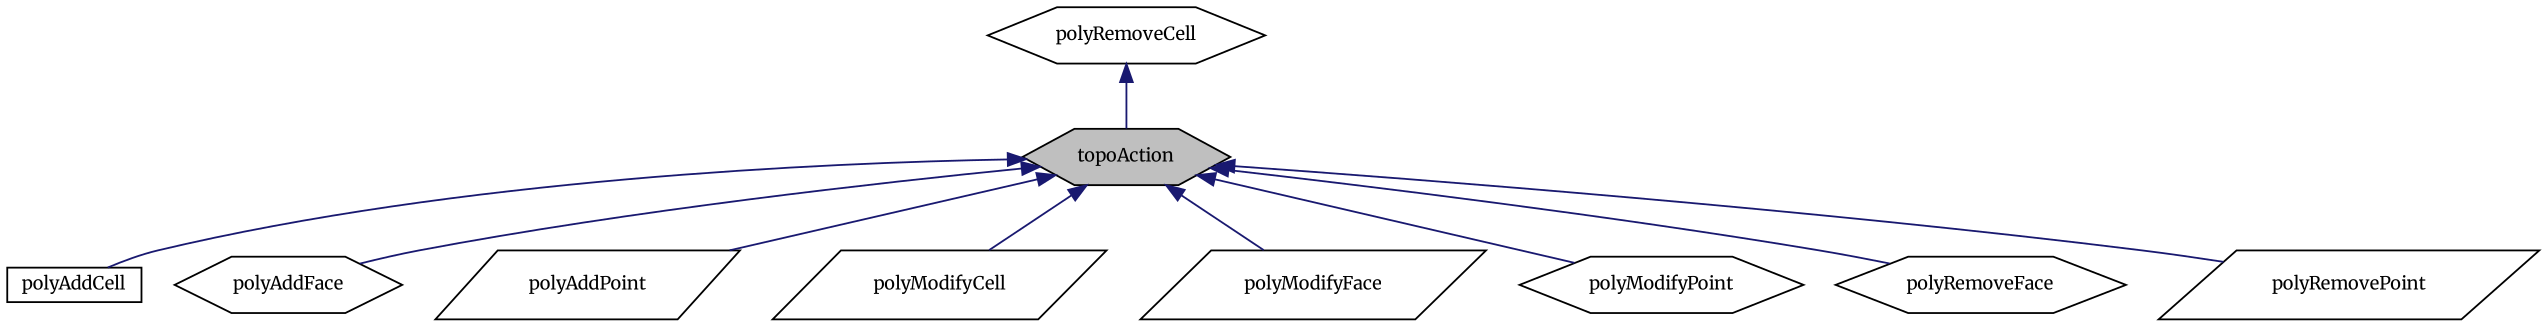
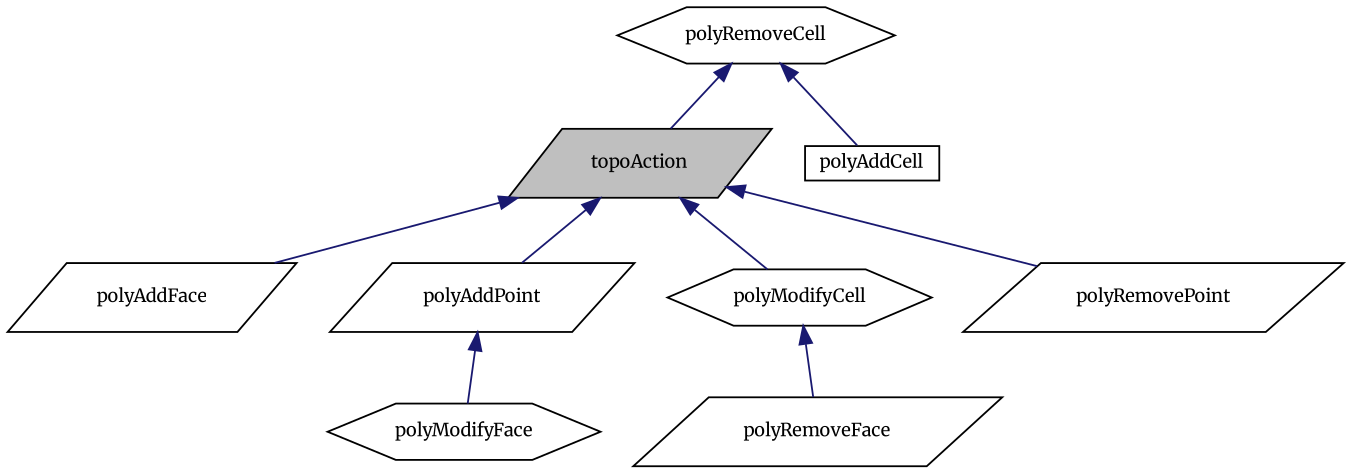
(1126, 157) -> (640, 163)
(554, 187) -> (825, 111)
(1560, 212) -> (810, 371)
(1223, 223) -> (471, 377)
(288, 285) -> (152, 298)
(940, 285) -> (800, 298)
(1313, 285) -> (464, 432)
(1662, 285) -> none
(1981, 285) -> (818, 432)
